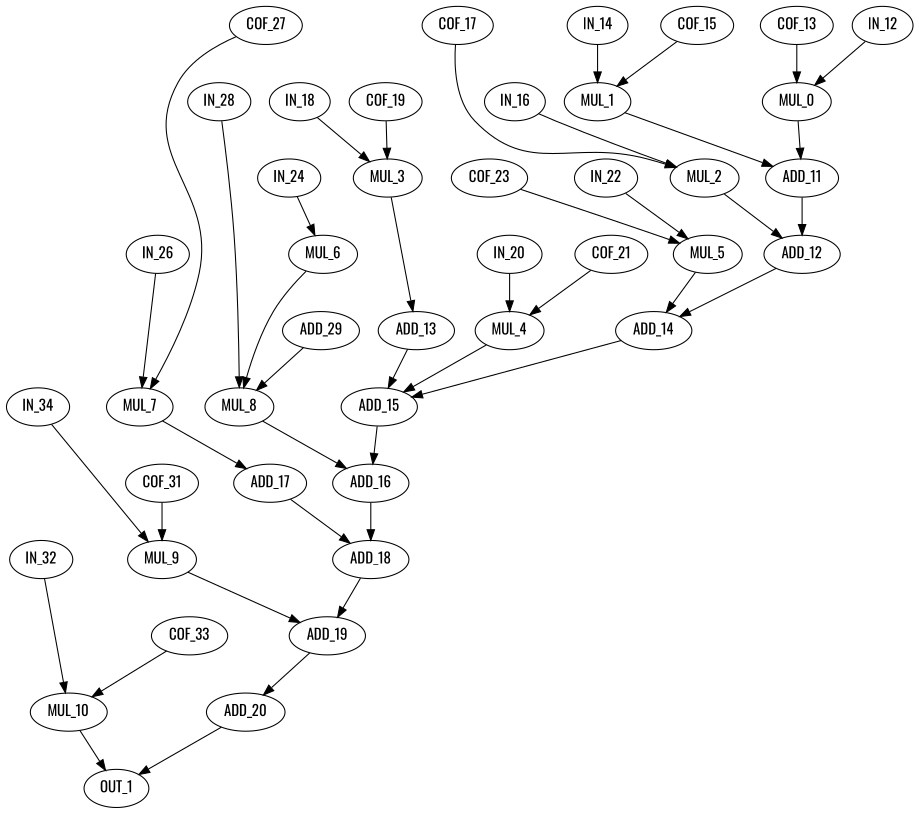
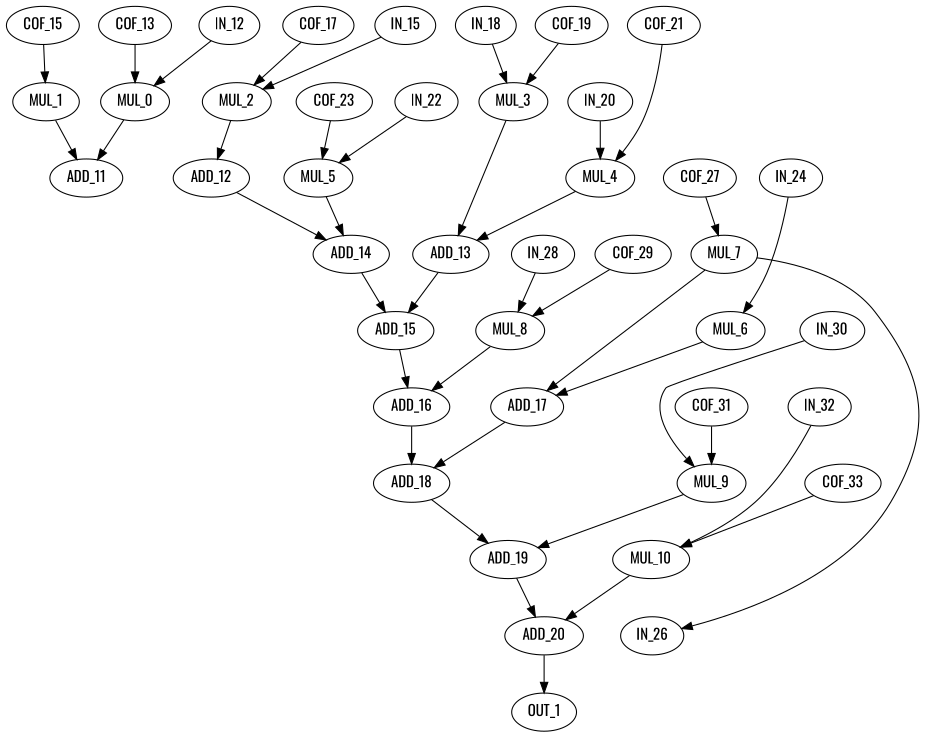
(598, 25) -> none
(515, 102) -> (405, 25)
(802, 211) -> none
(269, 320) -> (635, 367)
(149, 325) -> (912, 457)
(321, 331) -> (633, 254)
(450, 366) -> (531, 213)
(38, 407) -> (832, 331)
(90, 746) -> (602, 595)
